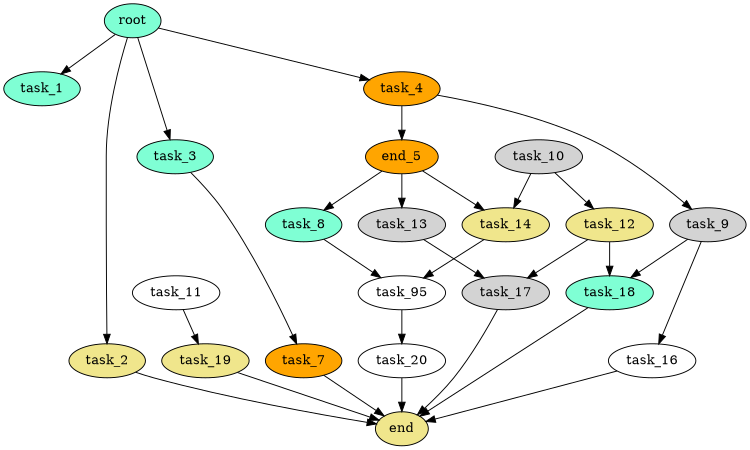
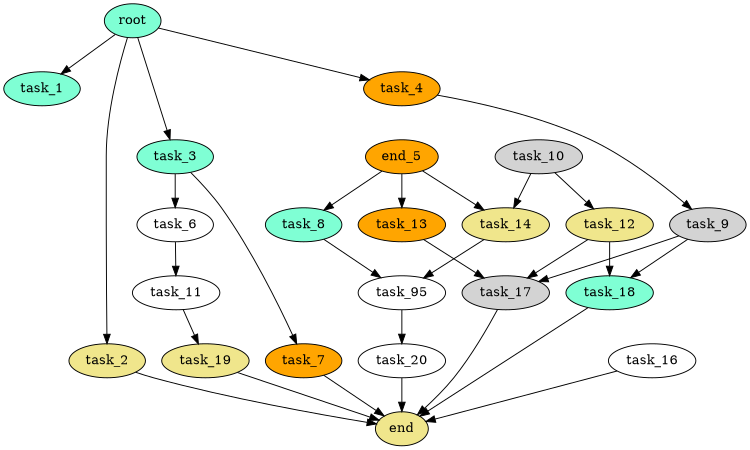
(402, 118) -> none
none -> (175, 225)
(402, 225) -> (402, 225)
(682, 288) -> (617, 257)
